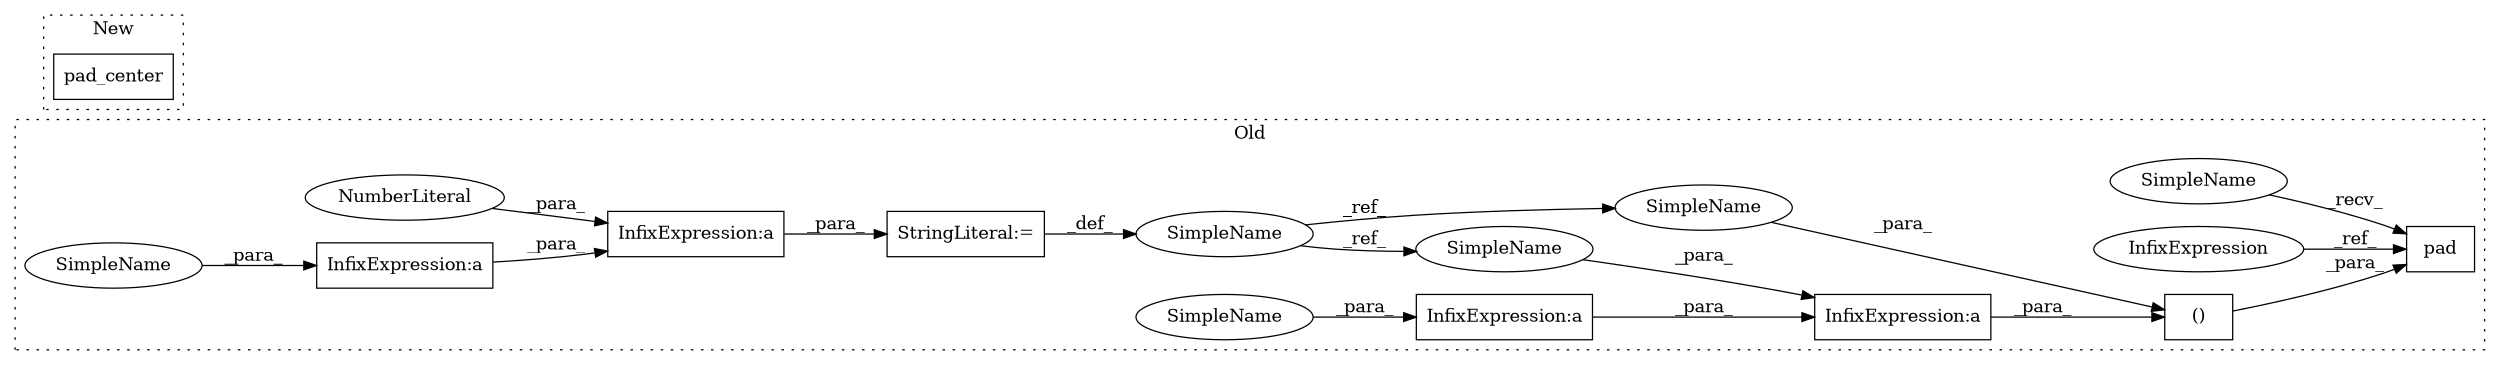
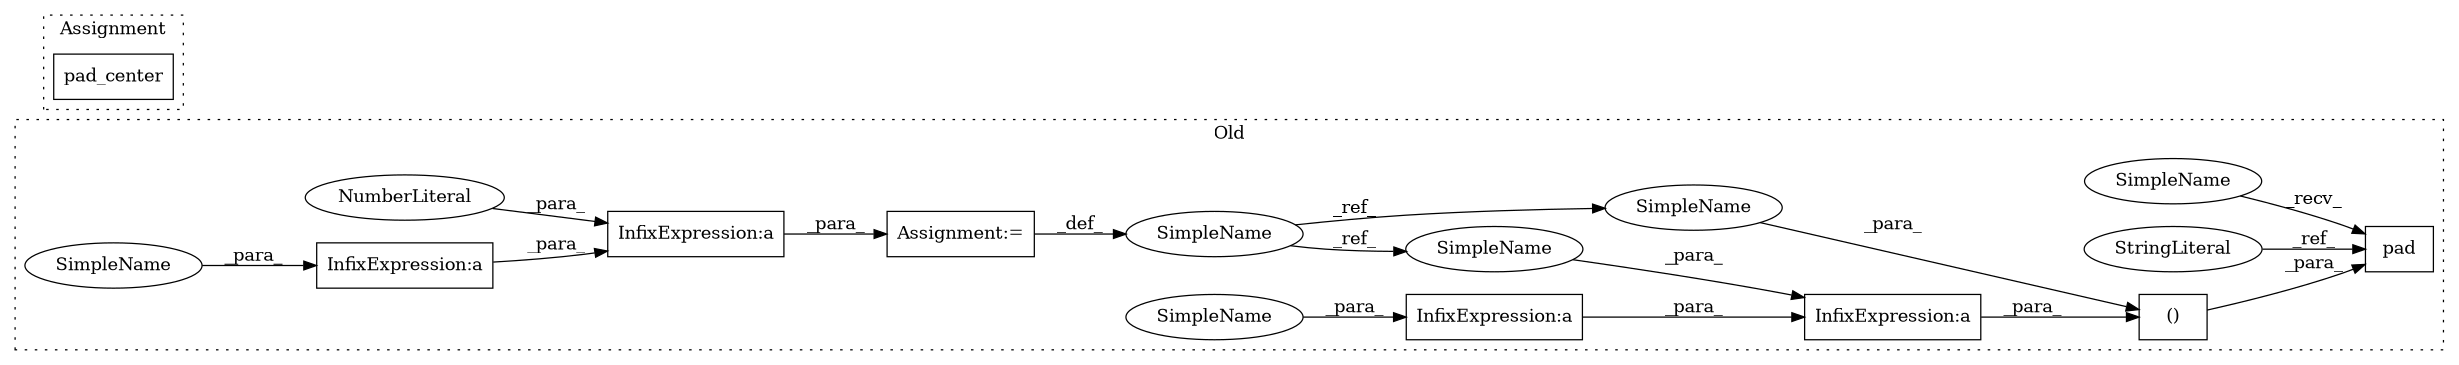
(113, 30) -> (113, 30)
(966, 234) -> (961, 234)
(2199, 249) -> (2173, 249)
